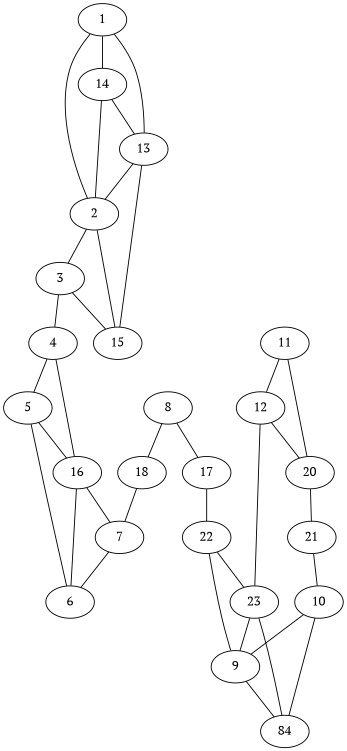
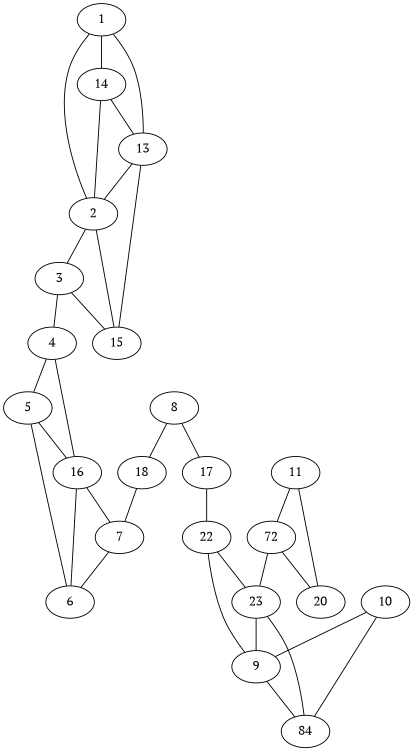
(261, 408) -> (271, 537)
(312, 537) -> none
